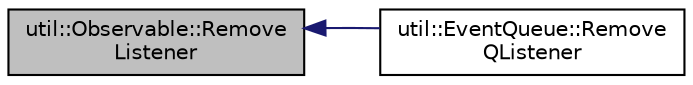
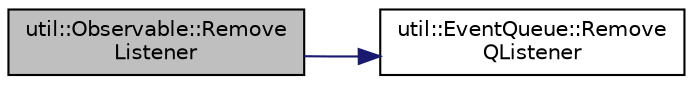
(353, 28) -> (331, 56)
